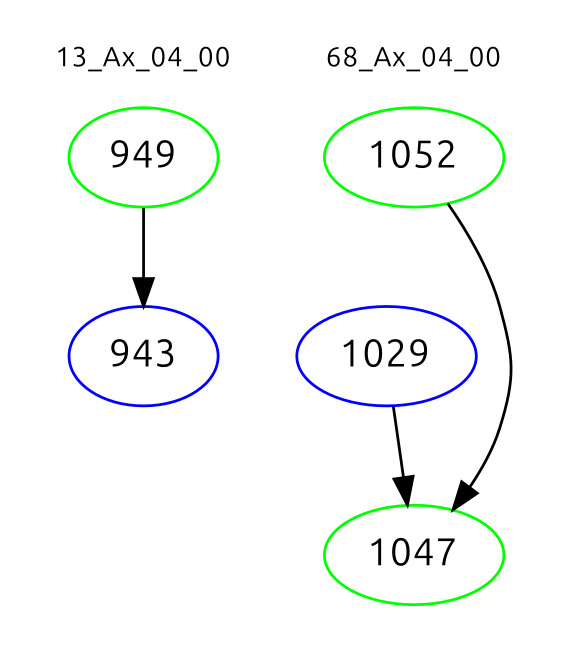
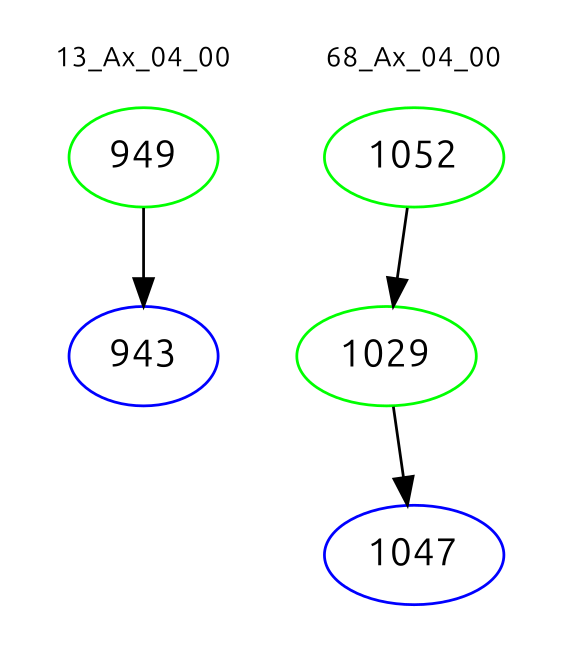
(508, 343) -> (402, 243)
(387, 356) -> (387, 356)
(414, 555) -> (414, 555)
